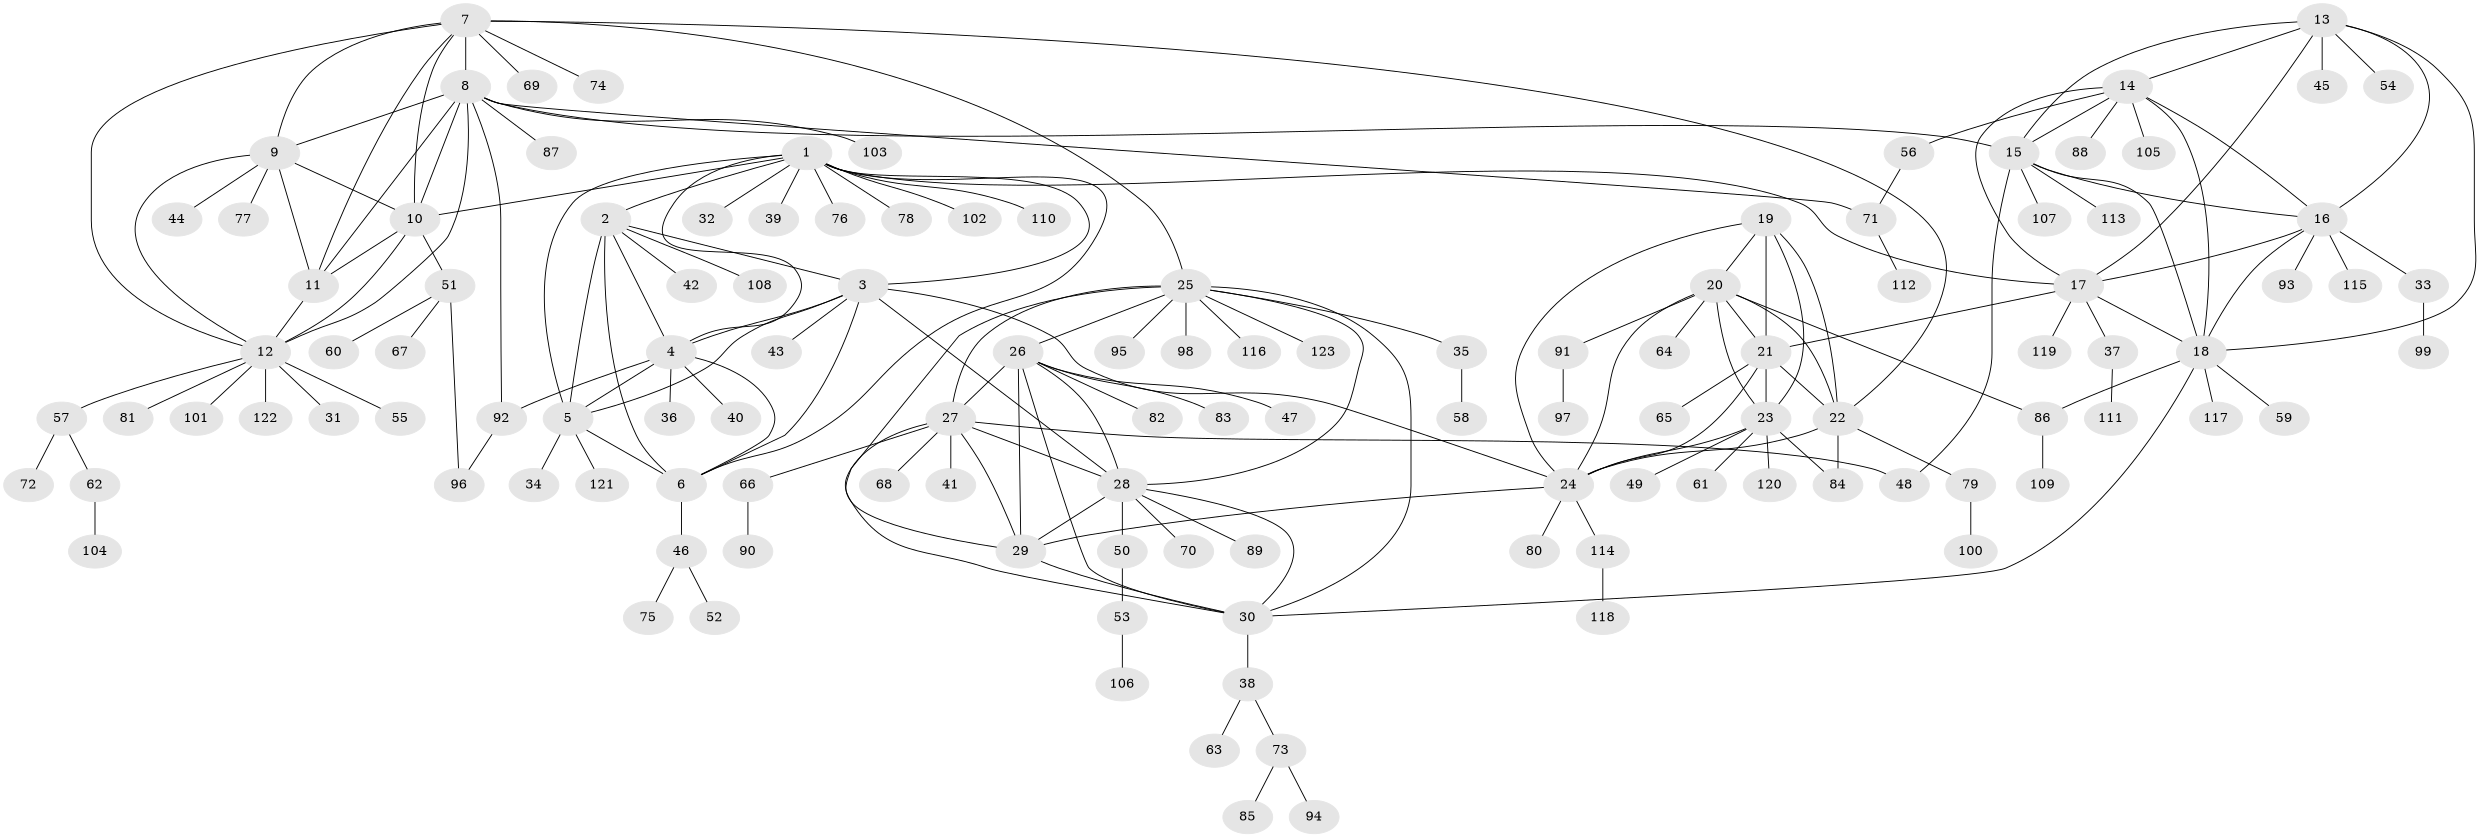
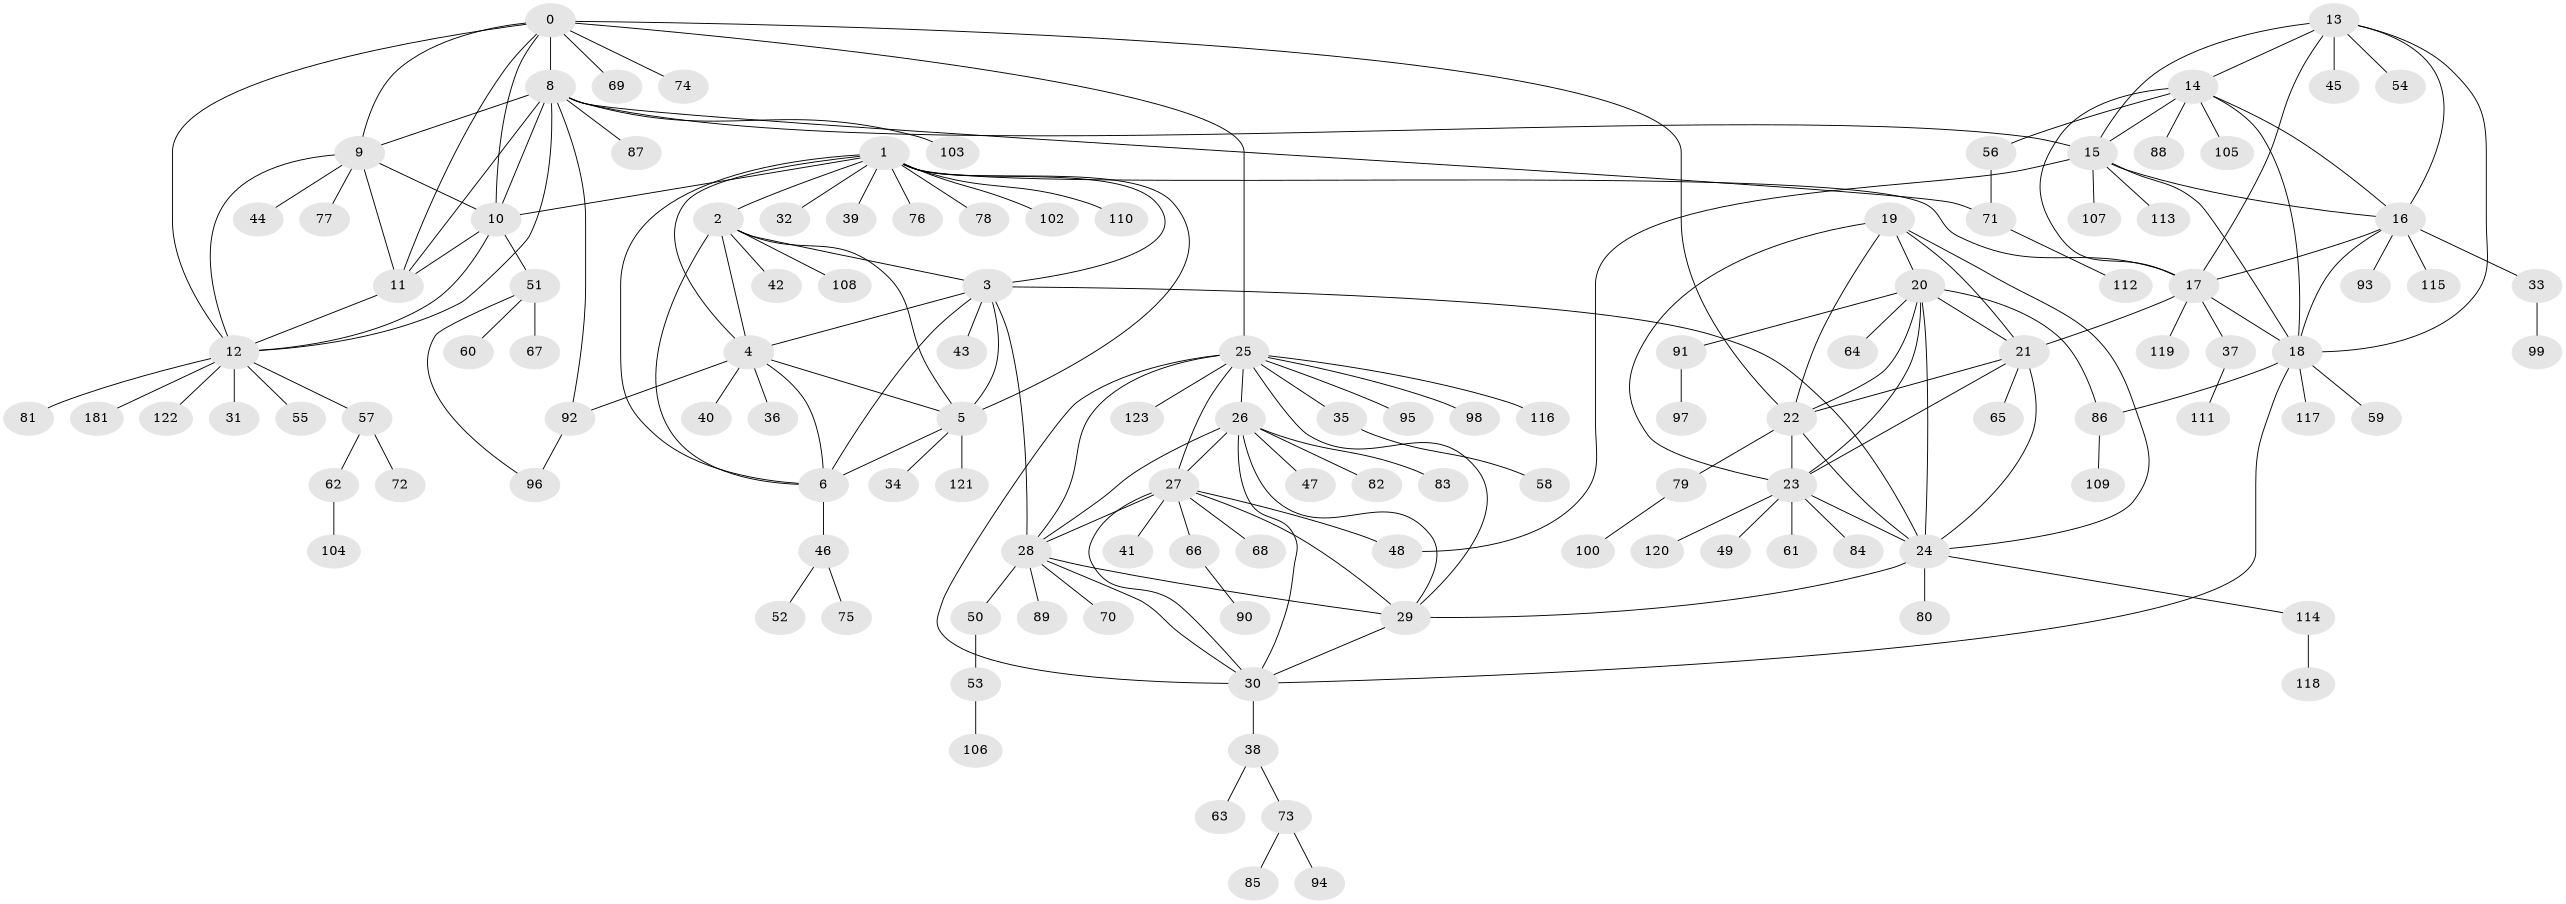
(466, 20) -> (551, 20)
(196, 419) -> (97, 419)
(1838, 452) -> (1792, 452)
